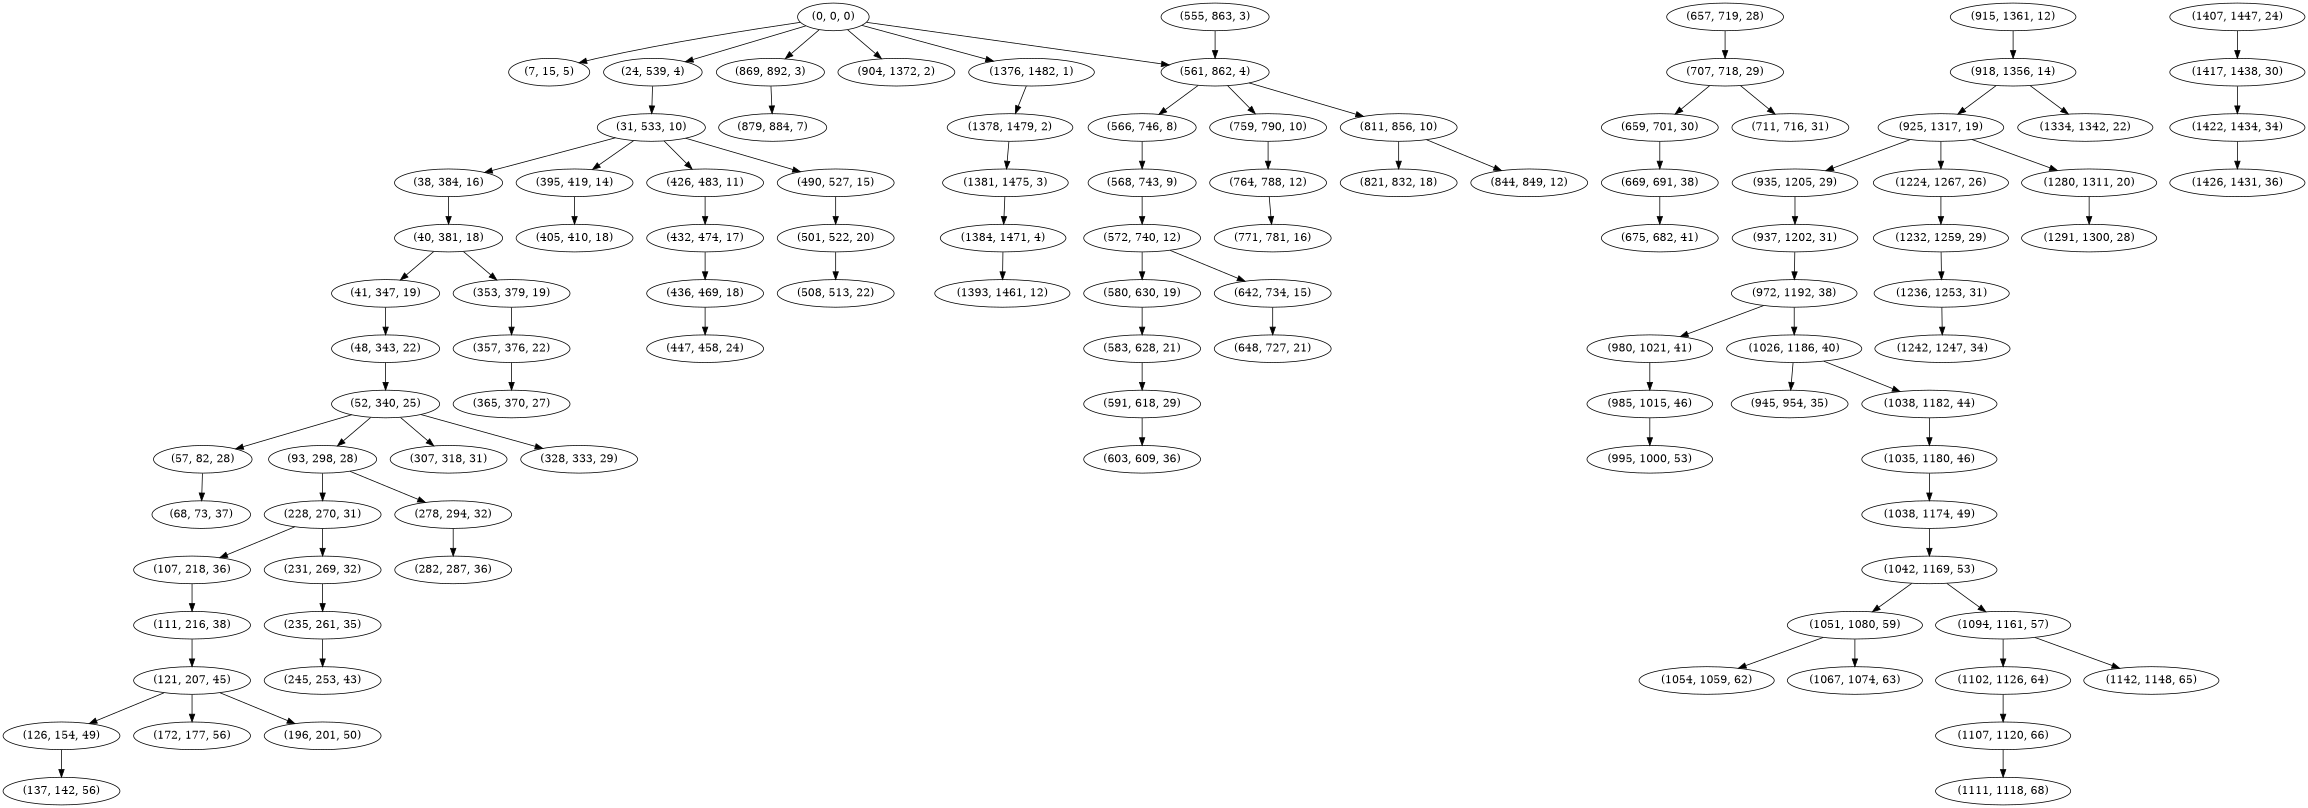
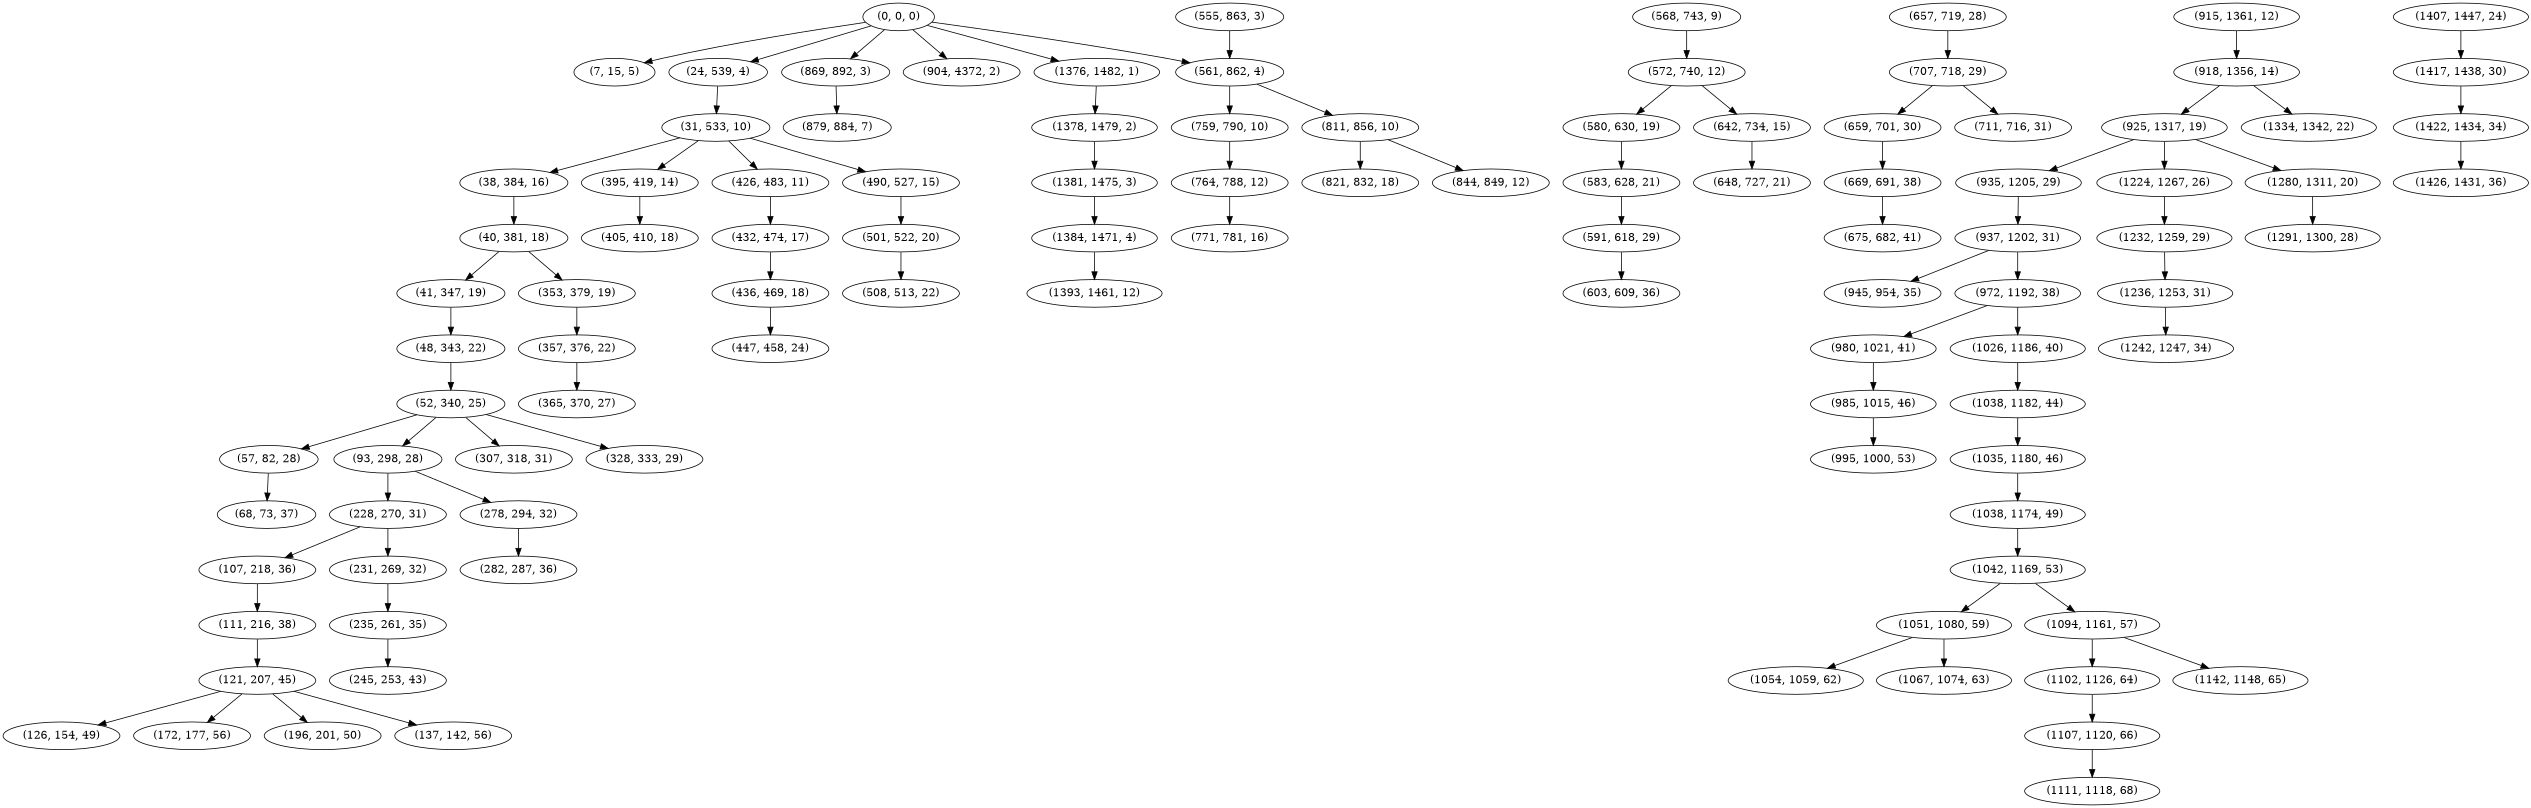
(896, 72) -> (962, 72)
(1142, 127) -> none
(1792, 373) -> (1953, 264)
(61, 760) -> (351, 707)
